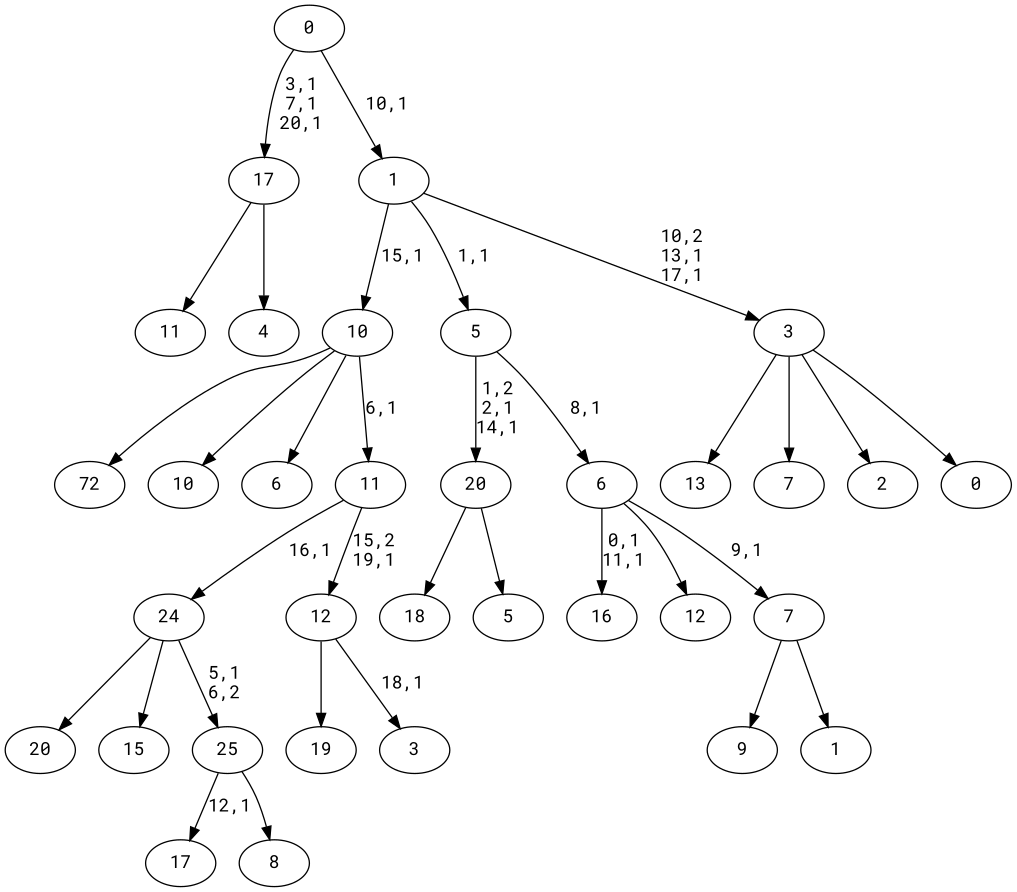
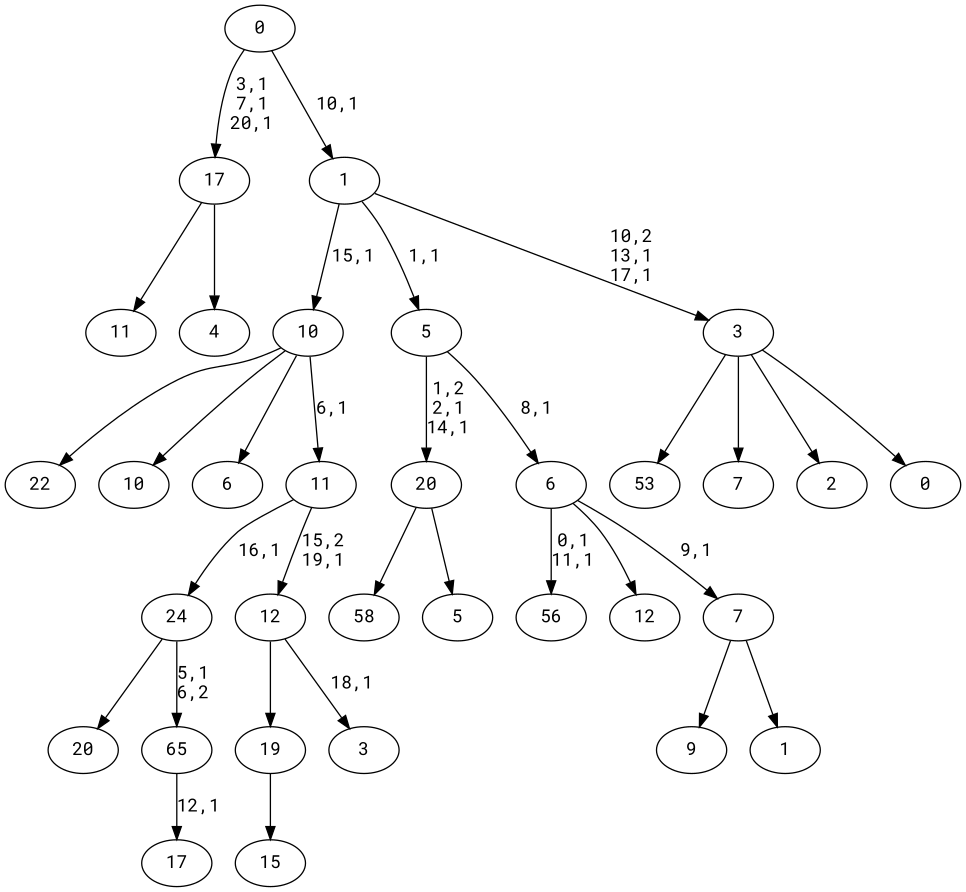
(90, 485) -> (40, 485)
(695, 485) -> (645, 485)
(415, 617) -> (364, 617)
(602, 617) -> (551, 617)
(153, 677) -> (270, 800)
(227, 750) -> (177, 750)
(274, 863) -> none
